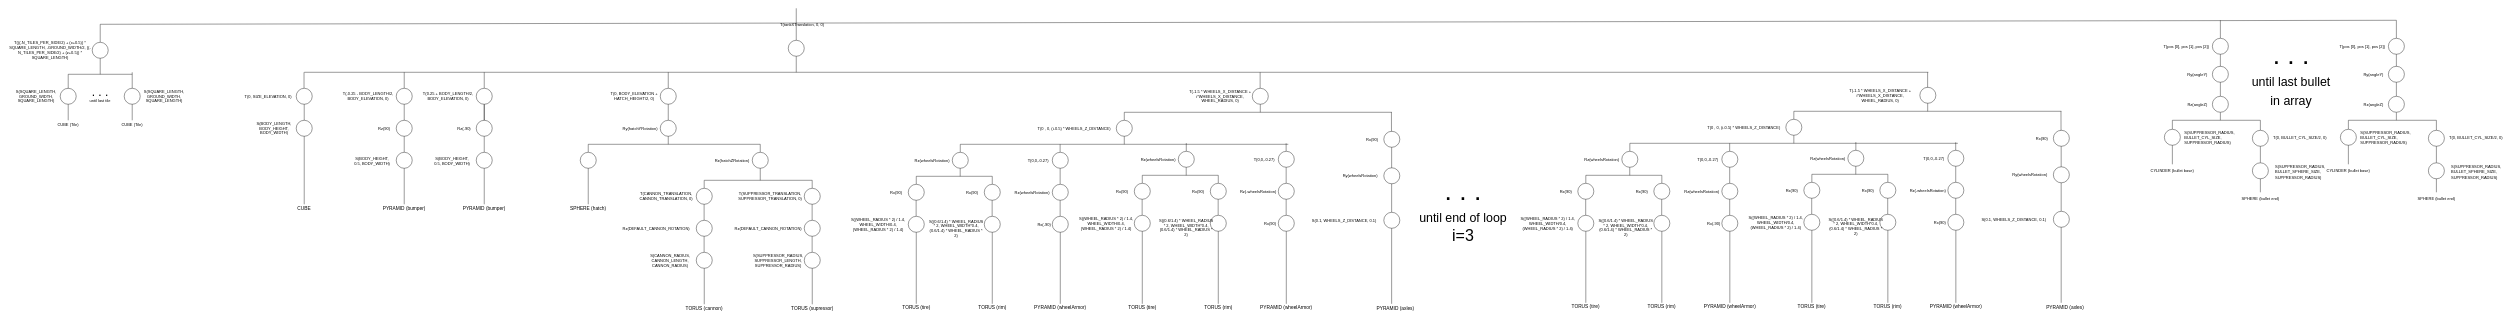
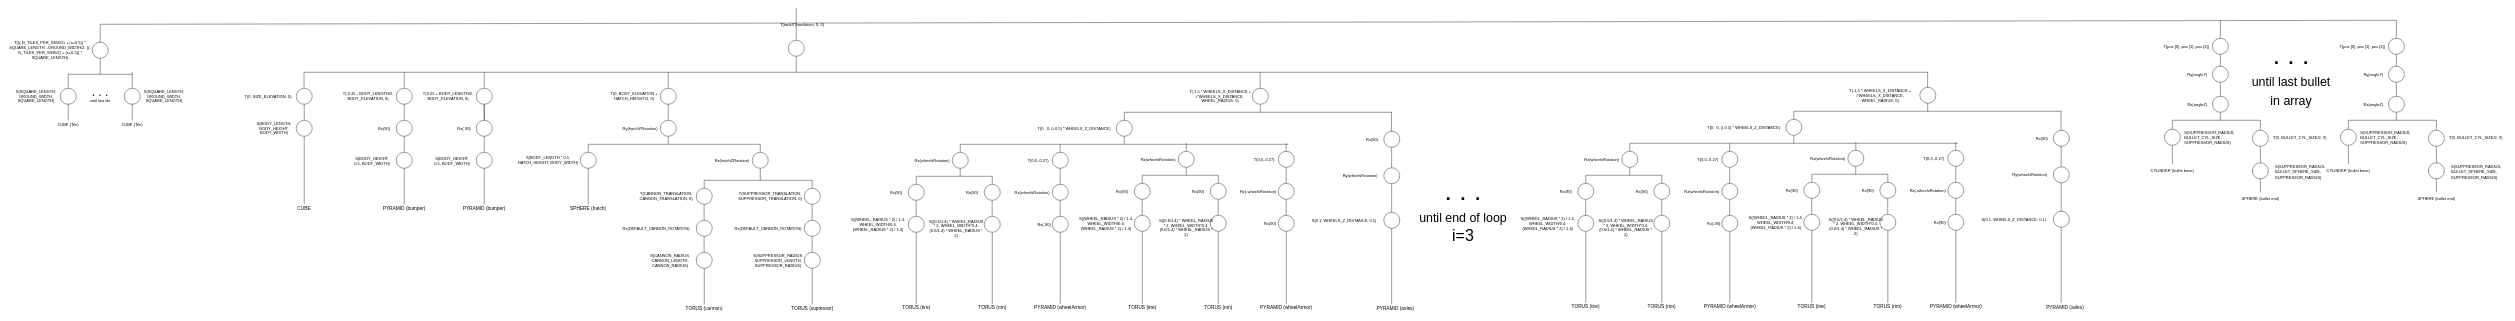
none -> (548, 160)
